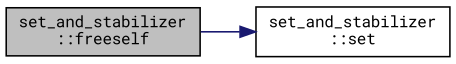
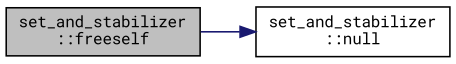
(353, 32) -> (353, 32)
